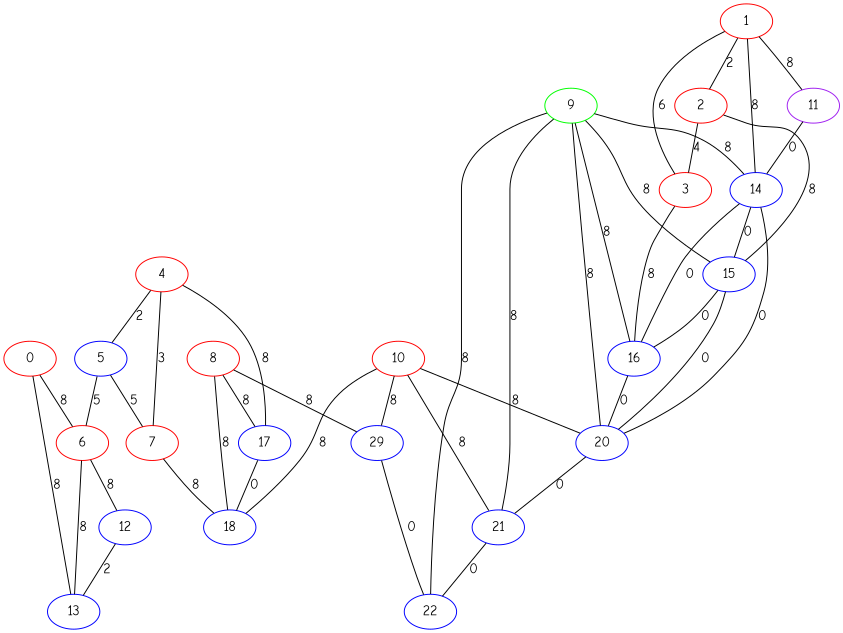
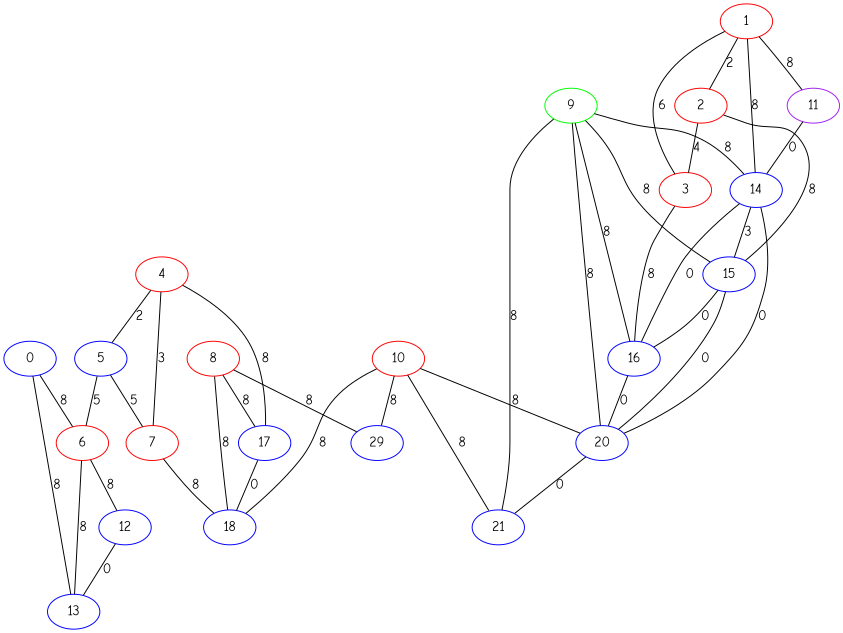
(748, 232) -> (748, 232)
(30, 359) -> (30, 359)
(107, 570) -> (107, 570)
(430, 612) -> none
